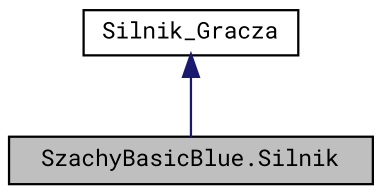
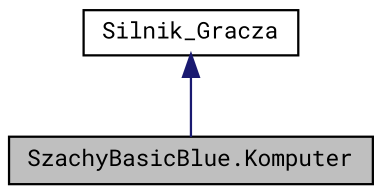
(191, 160) -> (191, 160)
